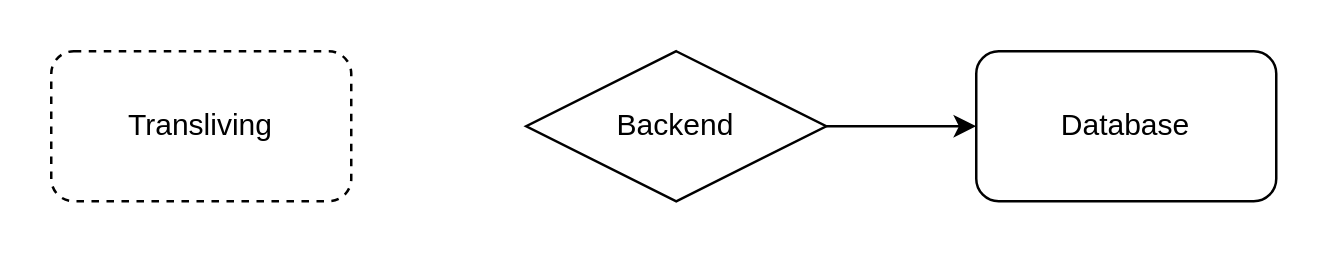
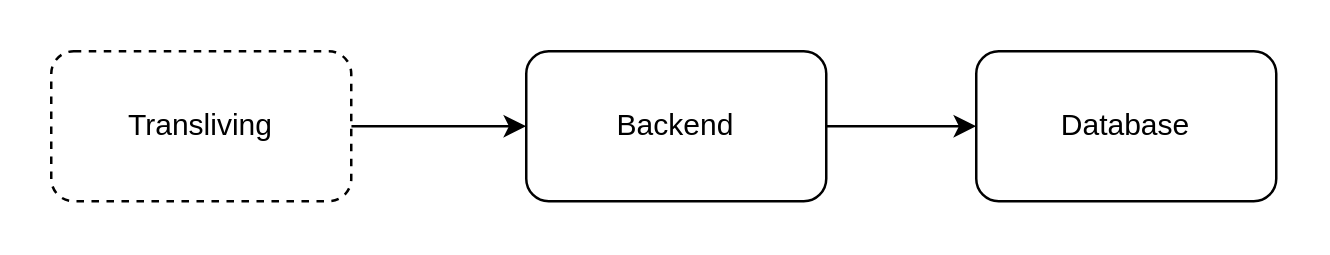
none -> (430, 126)
(676, 126) -> (676, 126)
